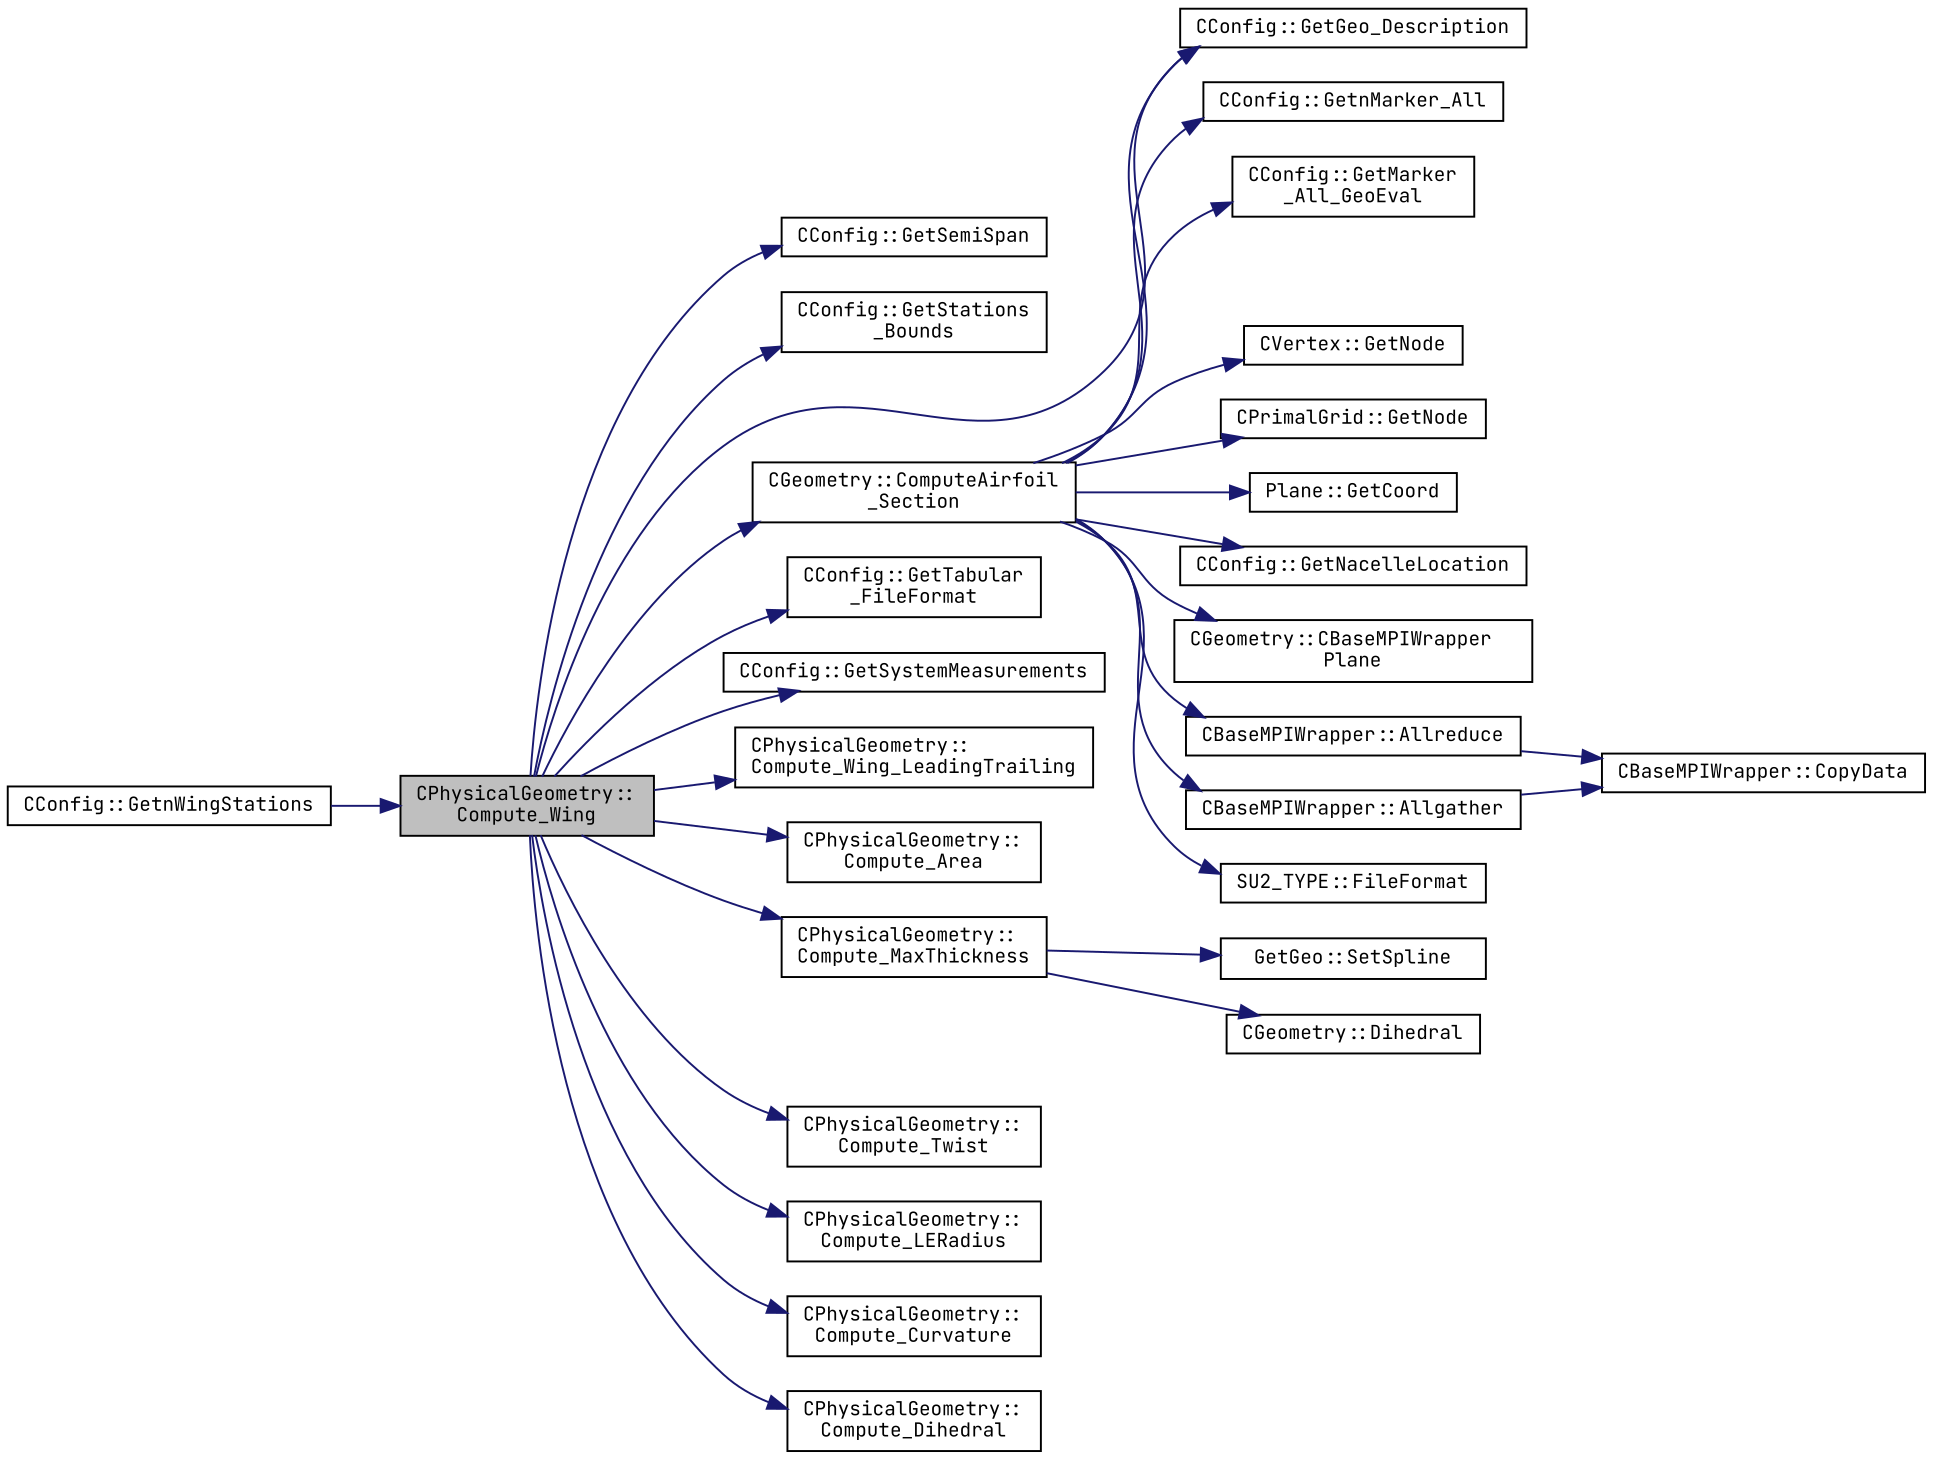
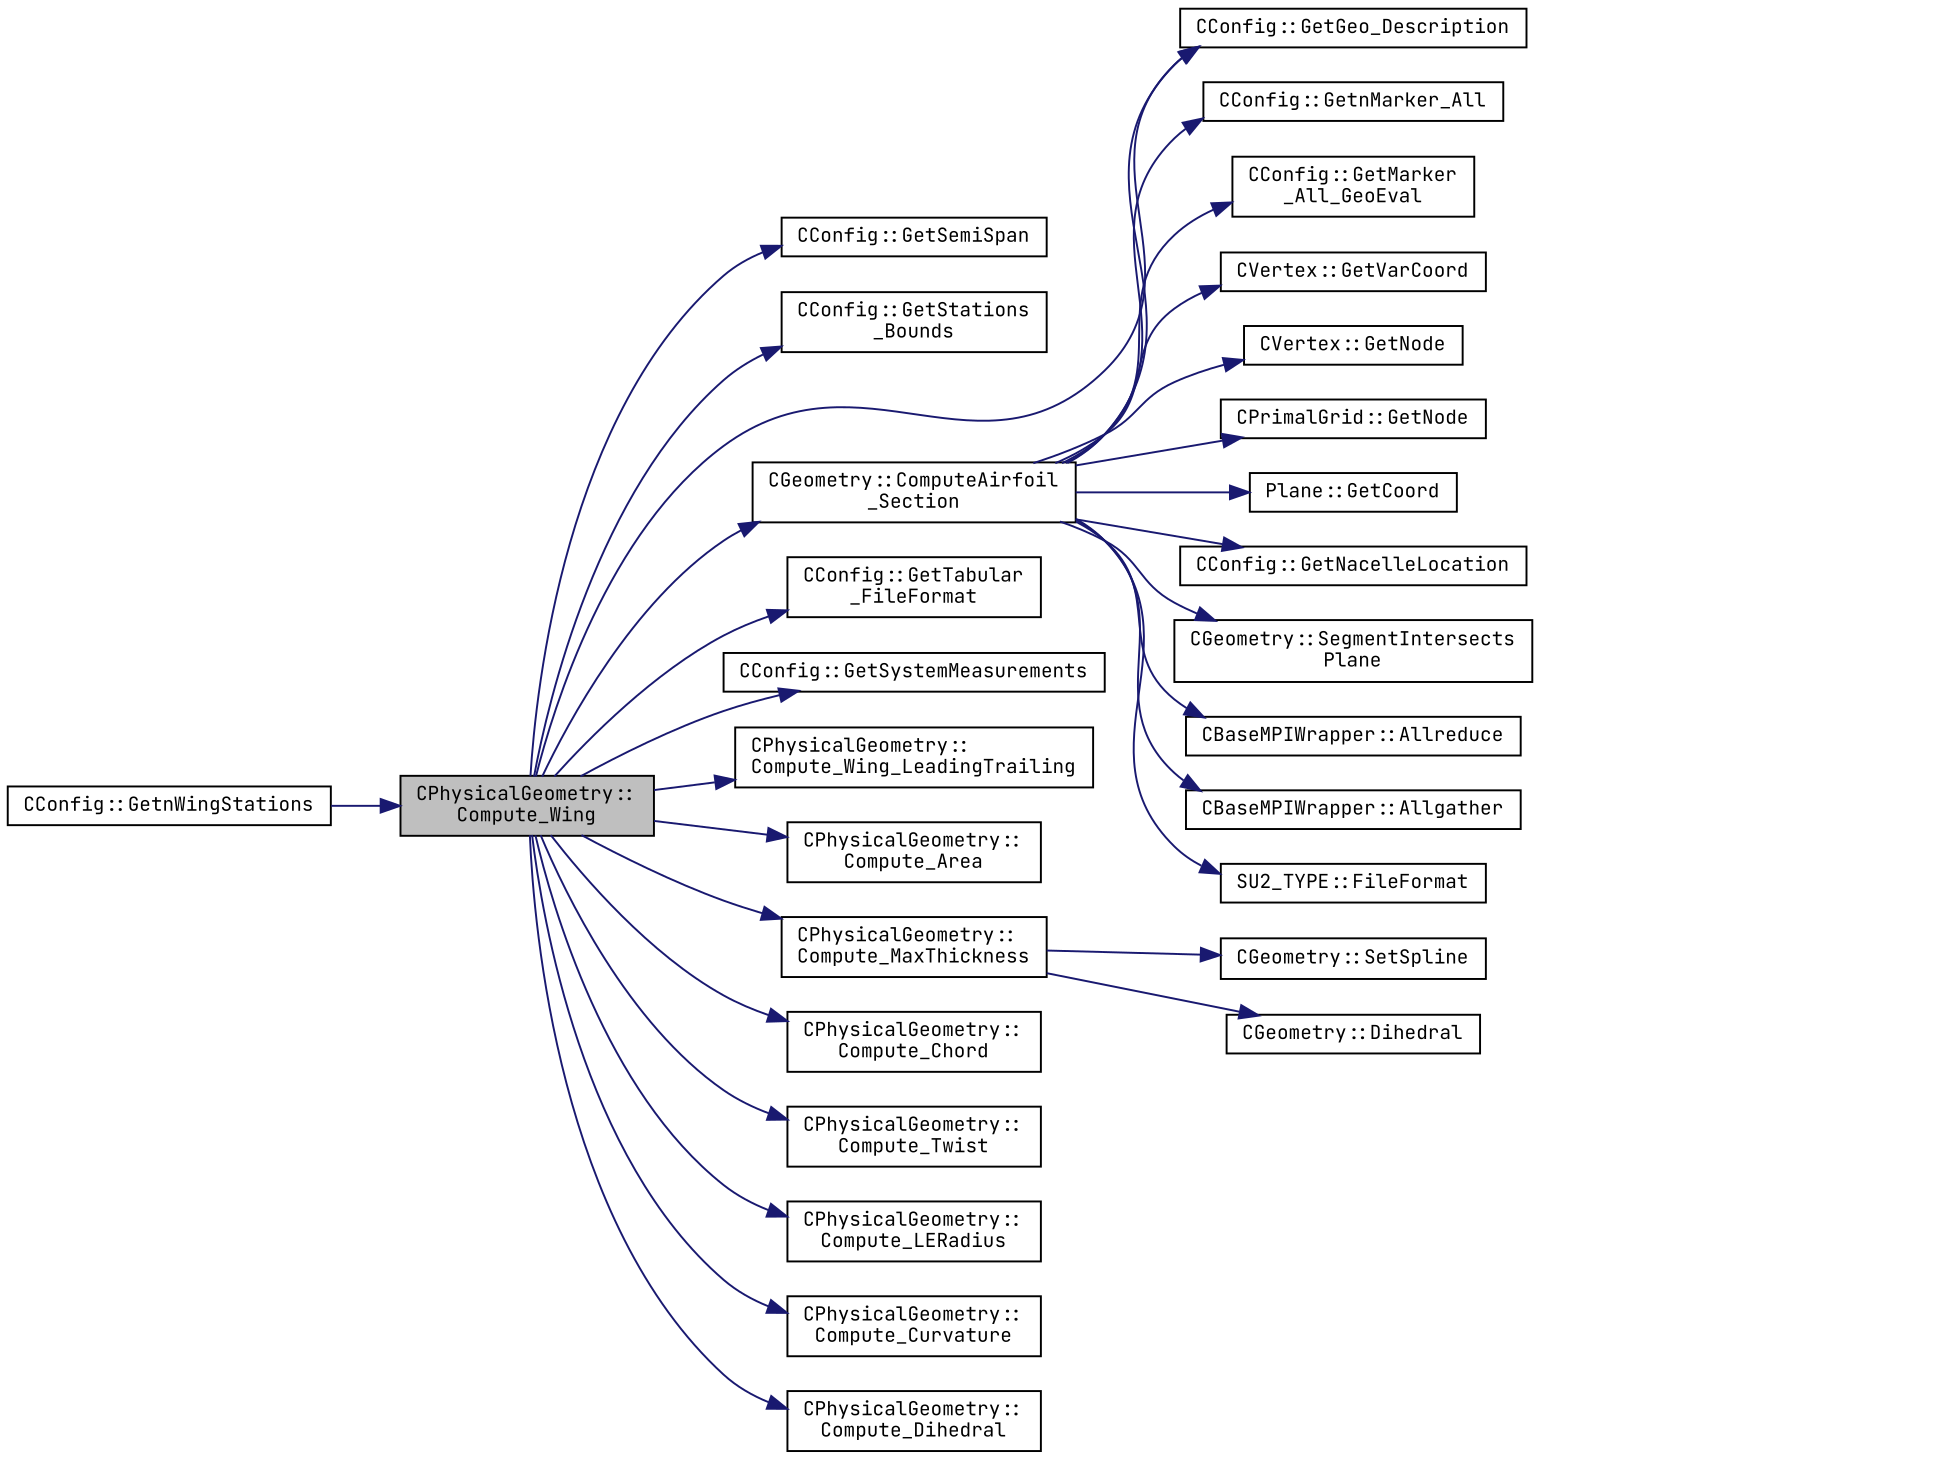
none -> (1353, 272)
(1353, 651) -> (1353, 651)
(1763, 773) -> none
(1353, 959) -> (1353, 959)
none -> (914, 1042)
